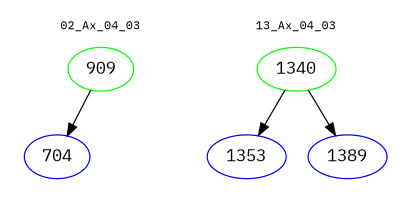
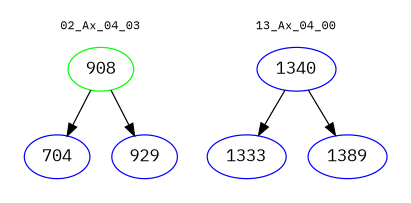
(297, 26) -> (297, 26)
(101, 69) -> (101, 69)
(297, 69) -> (297, 69)
none -> (145, 157)
(247, 157) -> (247, 157)
